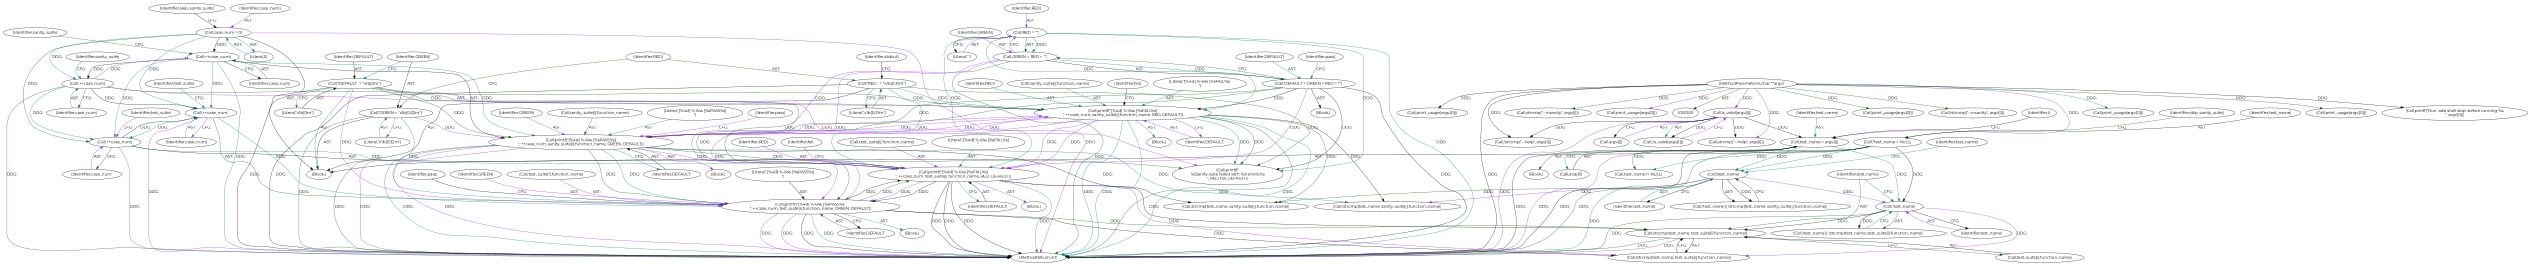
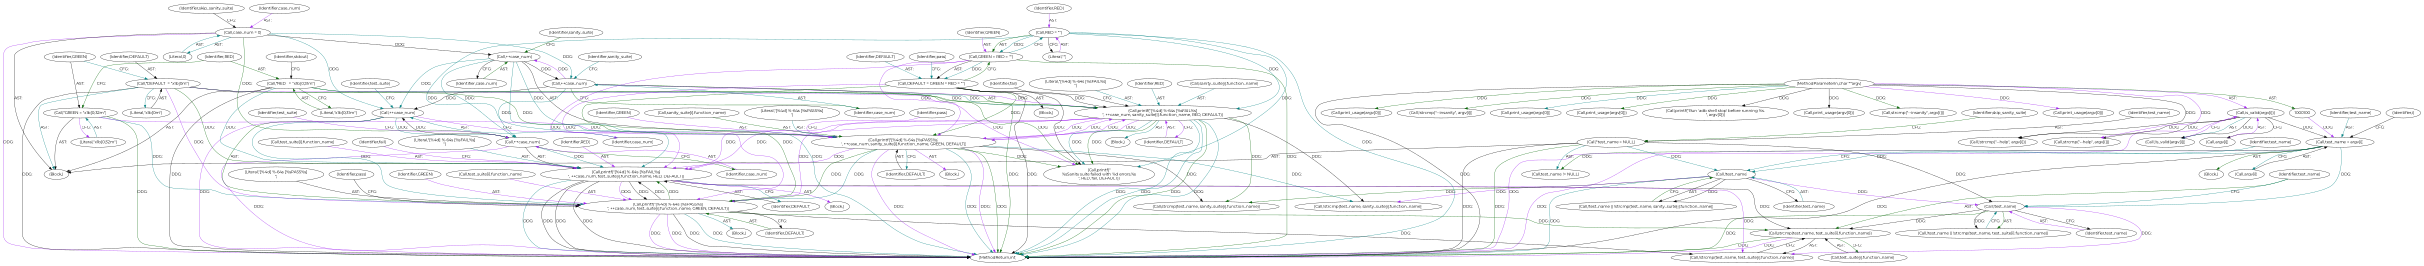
(1748, 98) -> (2233, 98)
(2056, 104) -> (2320, 127)
(1762, 157) -> (1571, 157)
